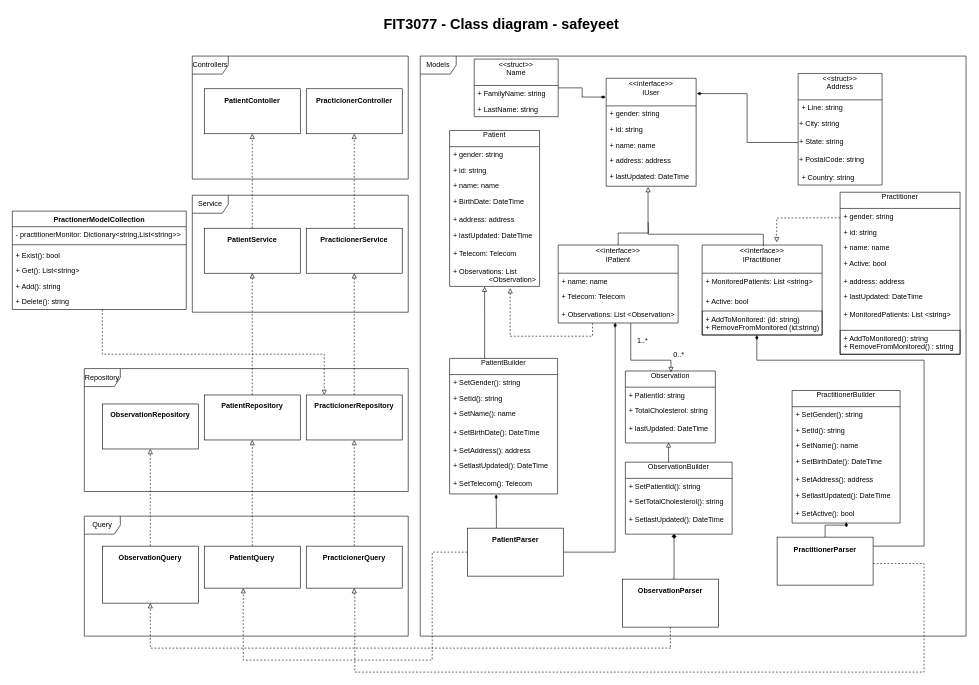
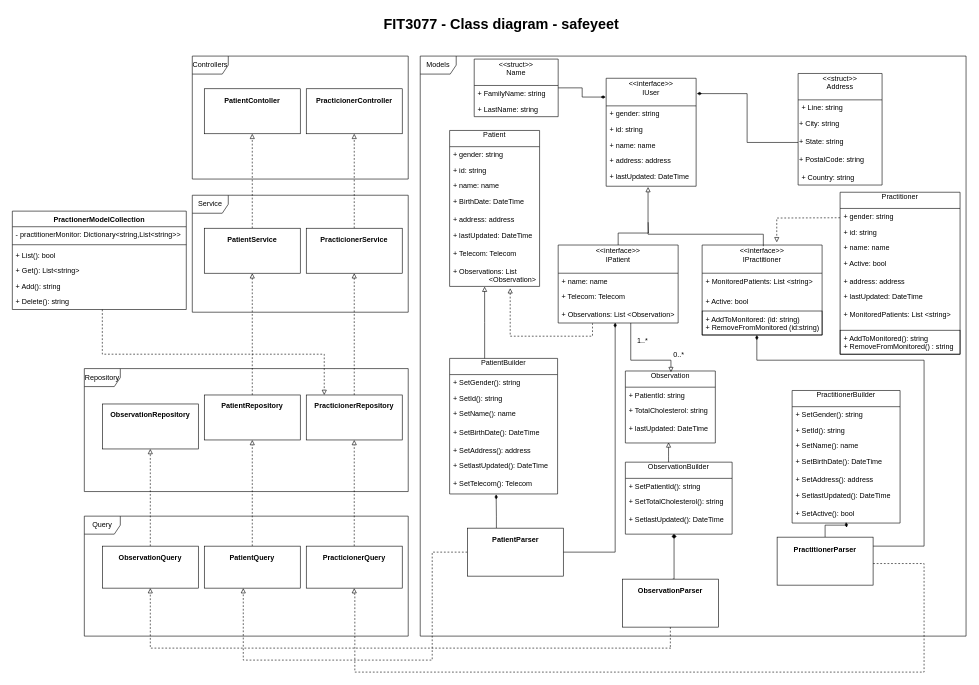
(41, 255) -> (39, 255)
(150, 575) -> (150, 567)
